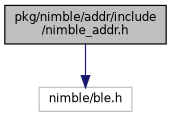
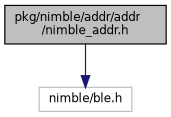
(85, 25) -> (85, 25)
